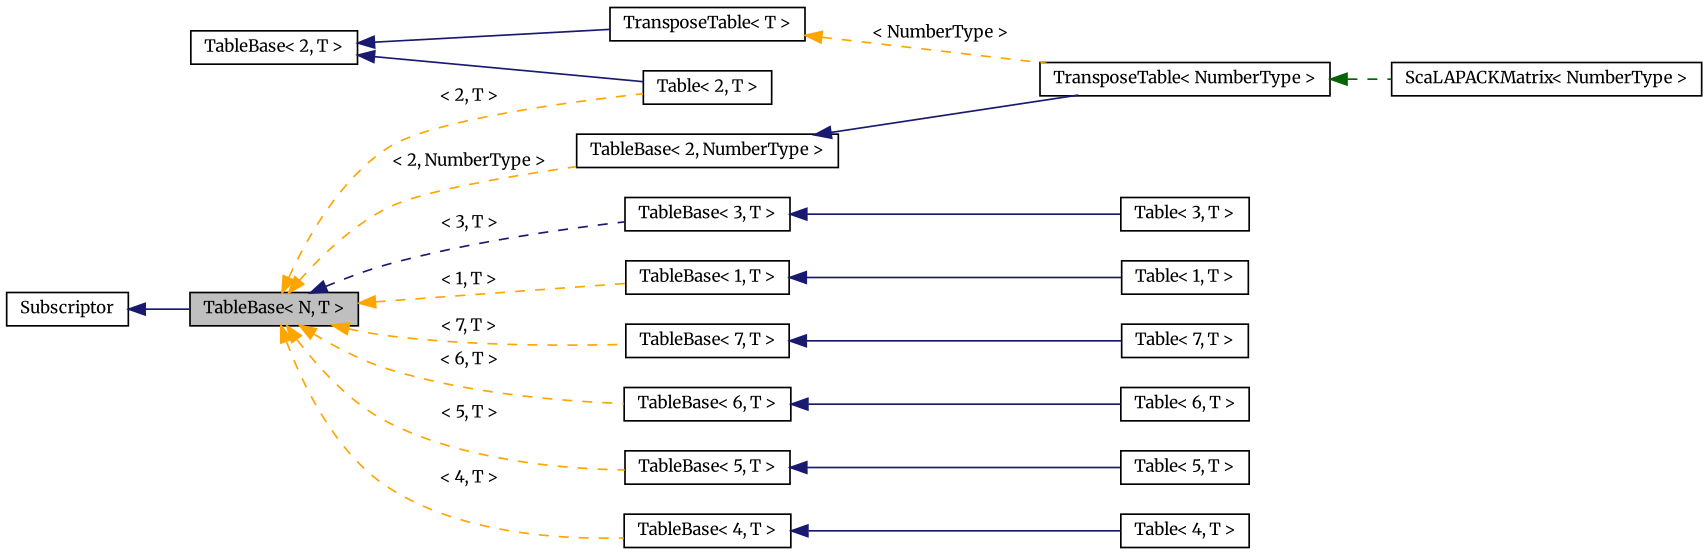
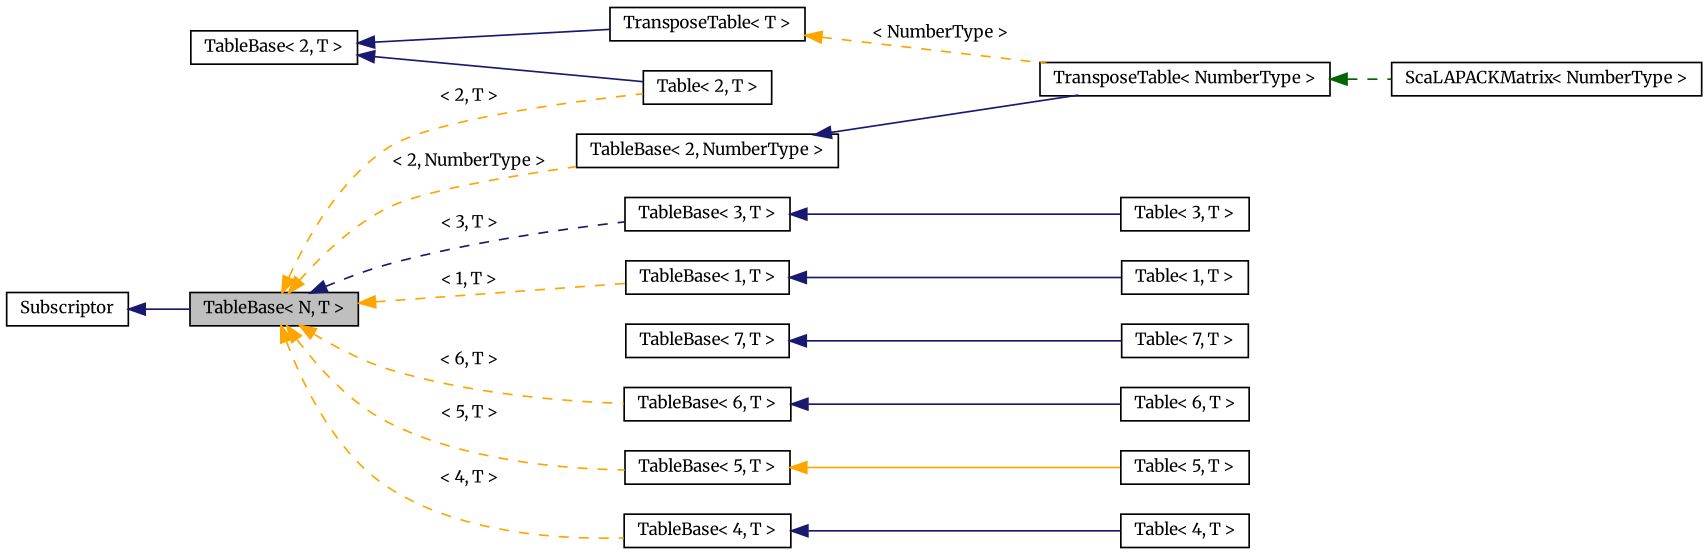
(486, 344) -> none
(964, 468) -> (964, 468)
